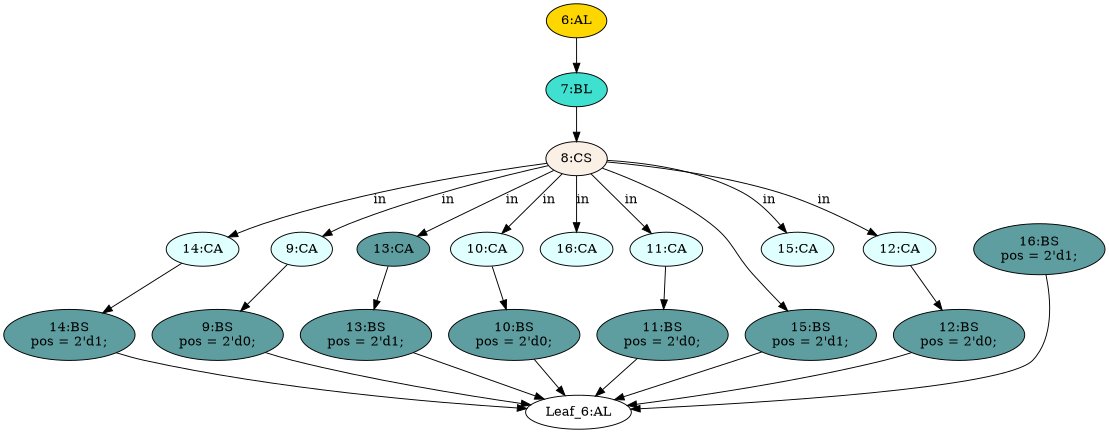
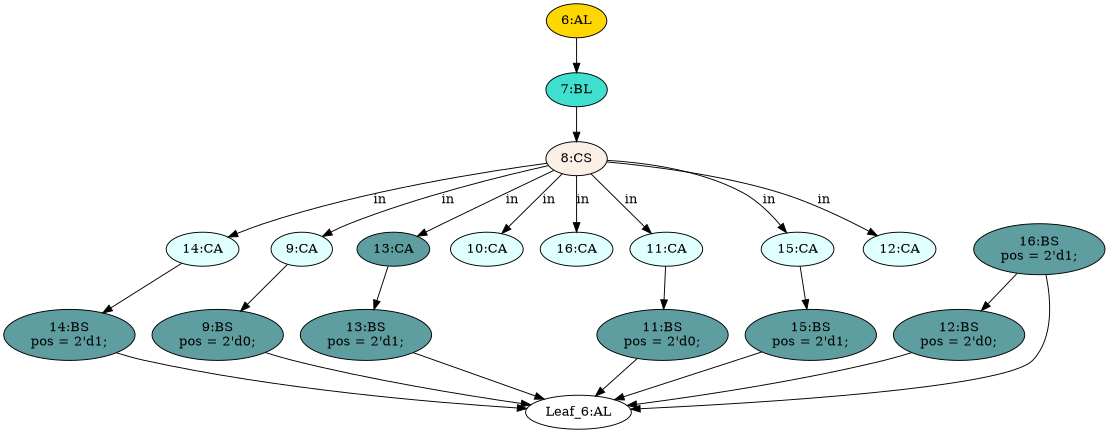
(705, 219) -> (803, 283)
(923, 284) -> (1003, 289)
(514, 335) -> none
